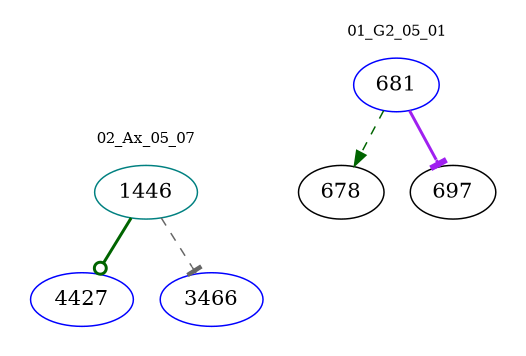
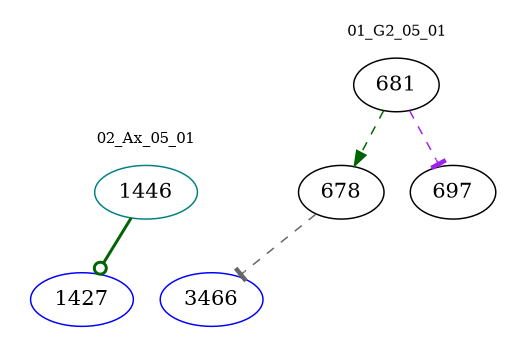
(396, 85) -> (396, 85)
(423, 135) -> (423, 135)
(146, 139) -> (146, 139)
(177, 242) -> (284, 240)
(82, 300) -> (82, 300)
